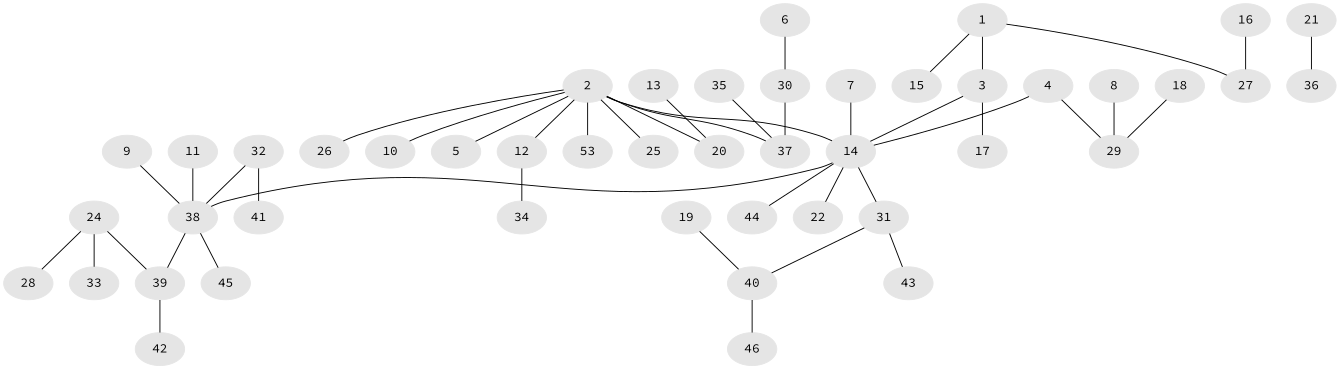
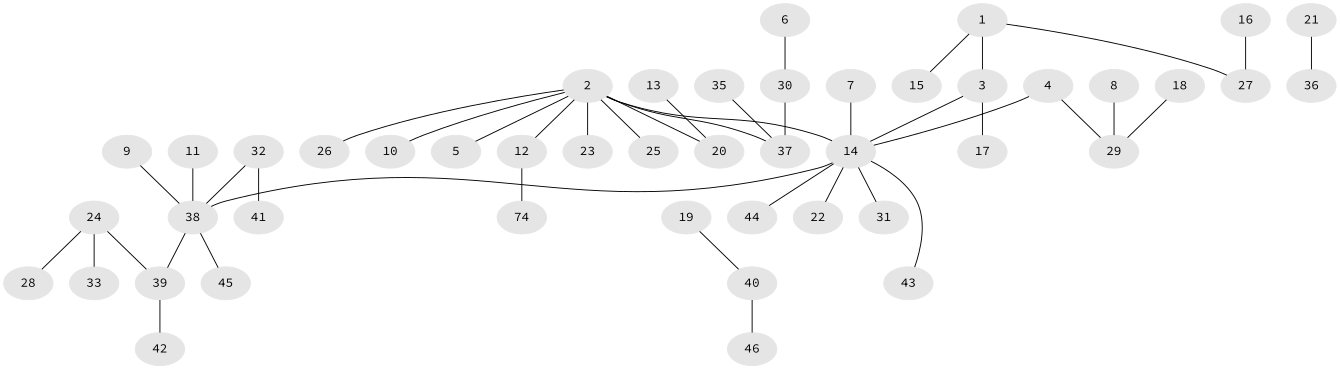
(588, 152) -> (588, 152)
(522, 218) -> (522, 218)
(818, 250) -> none
(896, 250) -> (918, 204)
